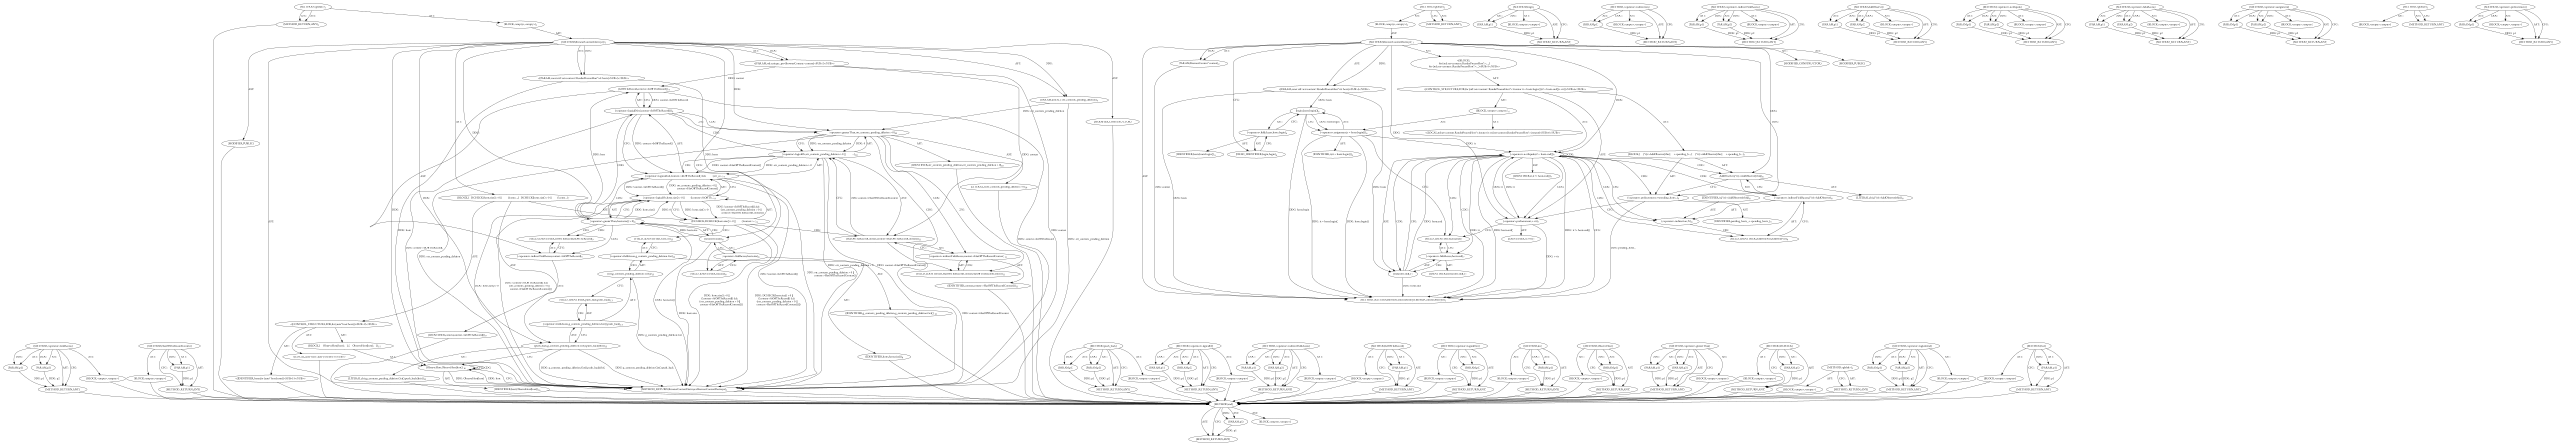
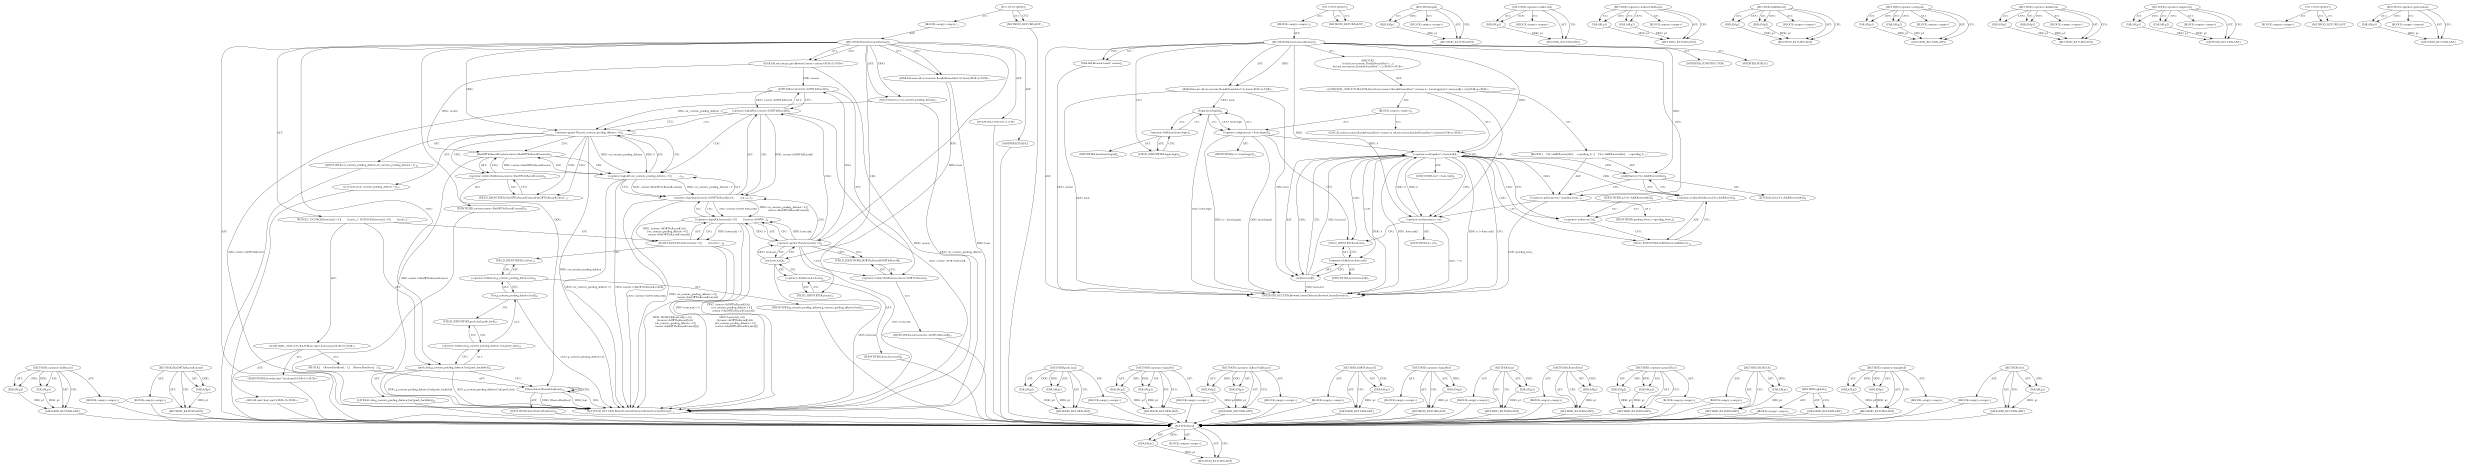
(599, 154) -> (848, 165)
(803, 230) -> (551, 143)
